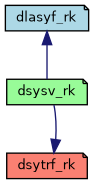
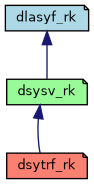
(56, 122) -> (38, 136)
